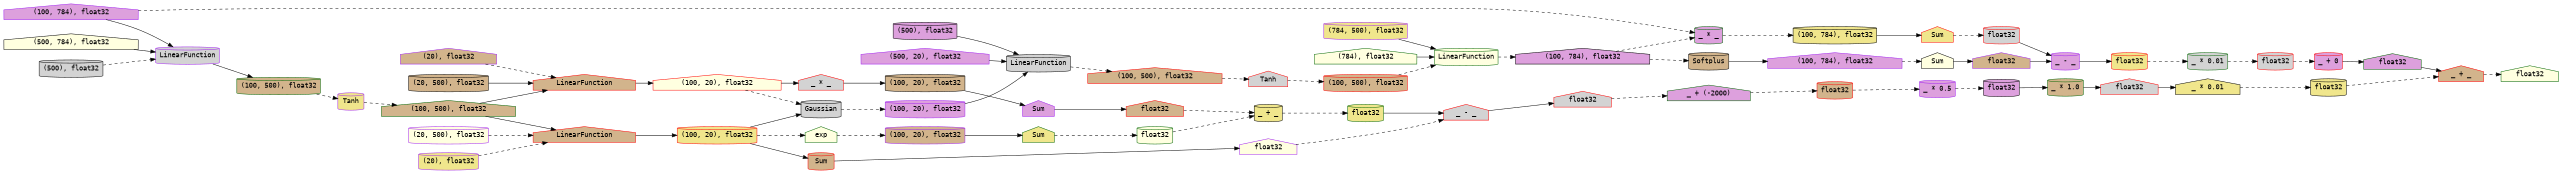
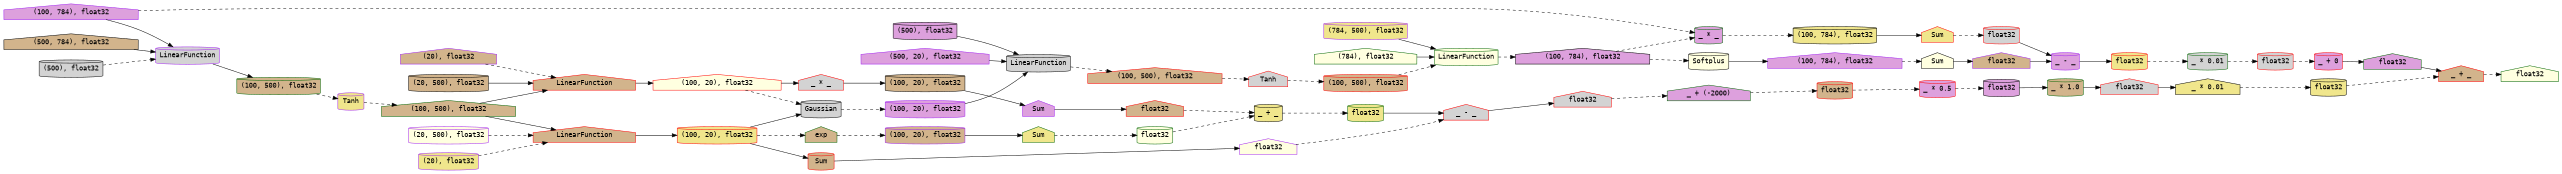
(71, 43) -> (71, 43)
(1709, 61) -> (1709, 61)
(1937, 89) -> (1937, 89)
(821, 135) -> (821, 135)
